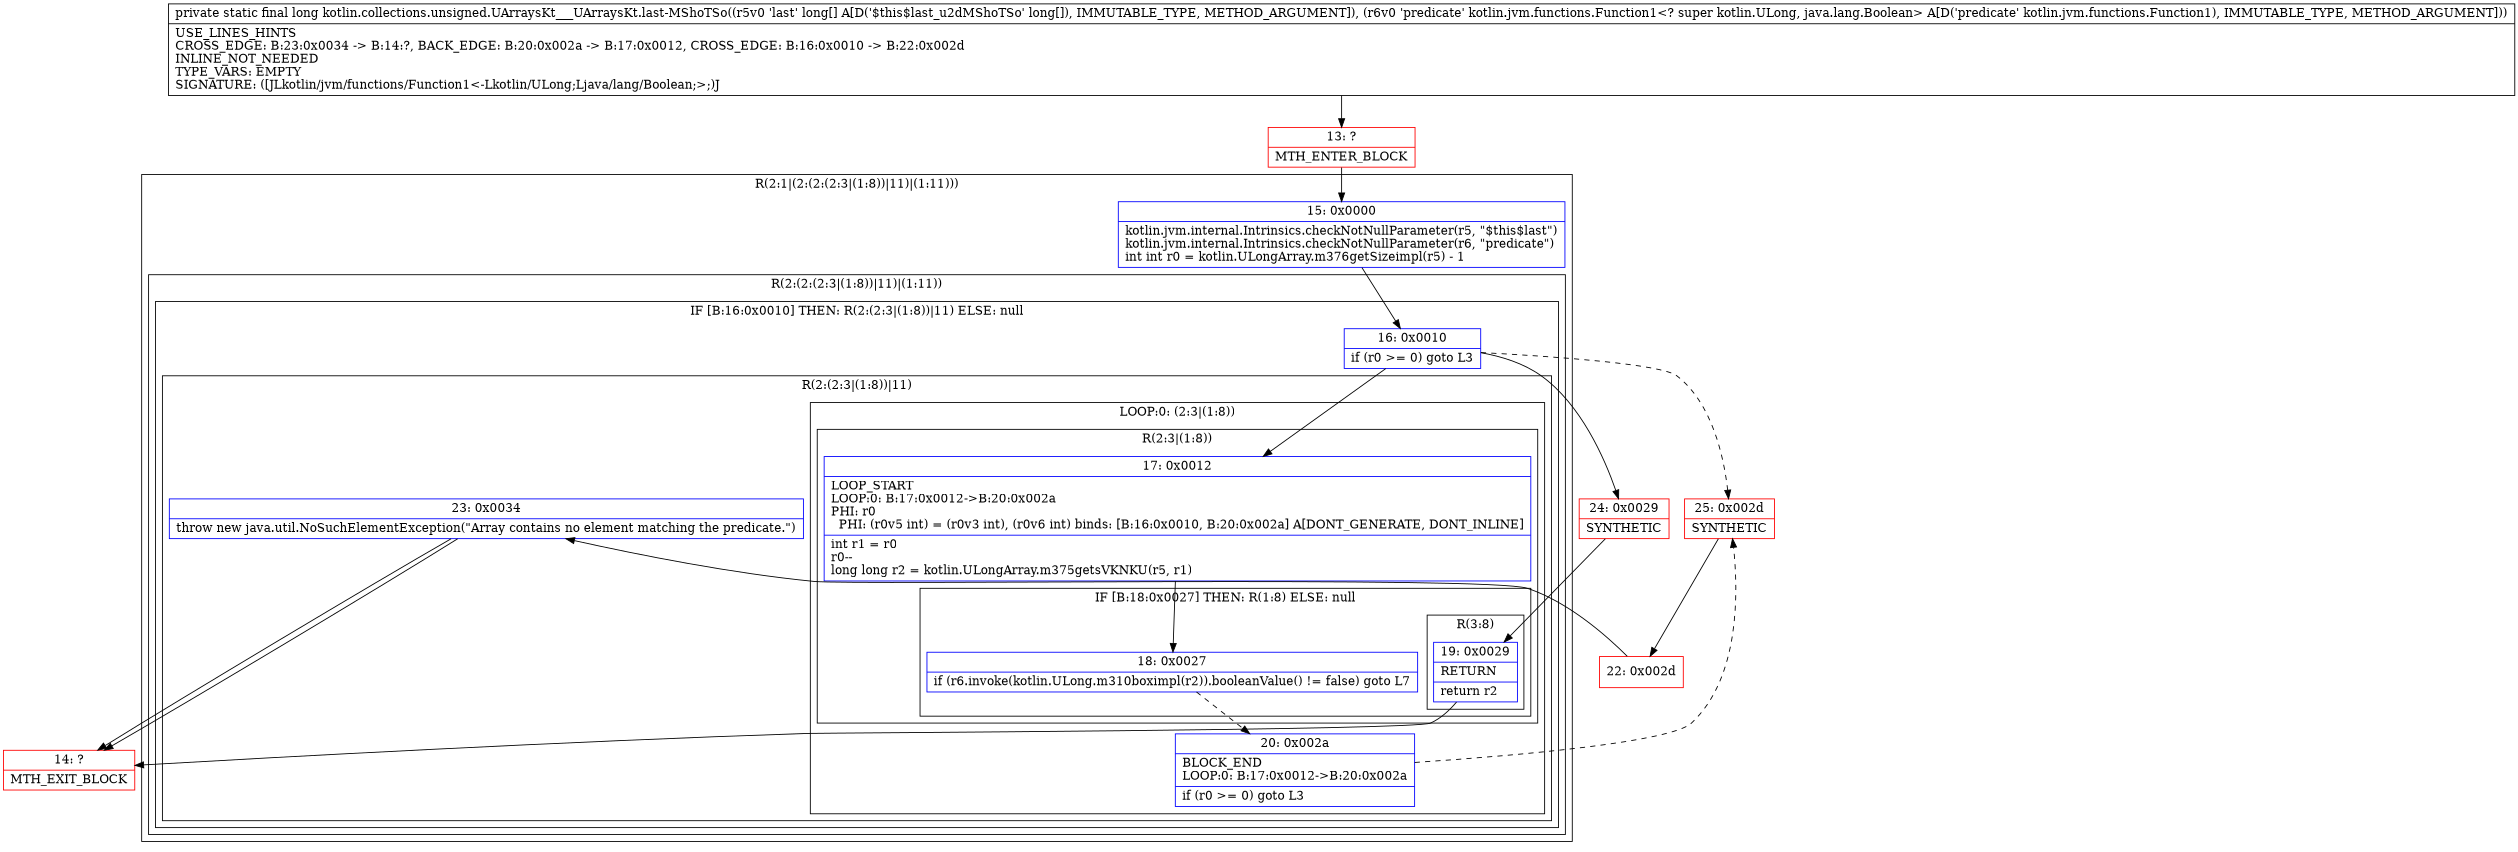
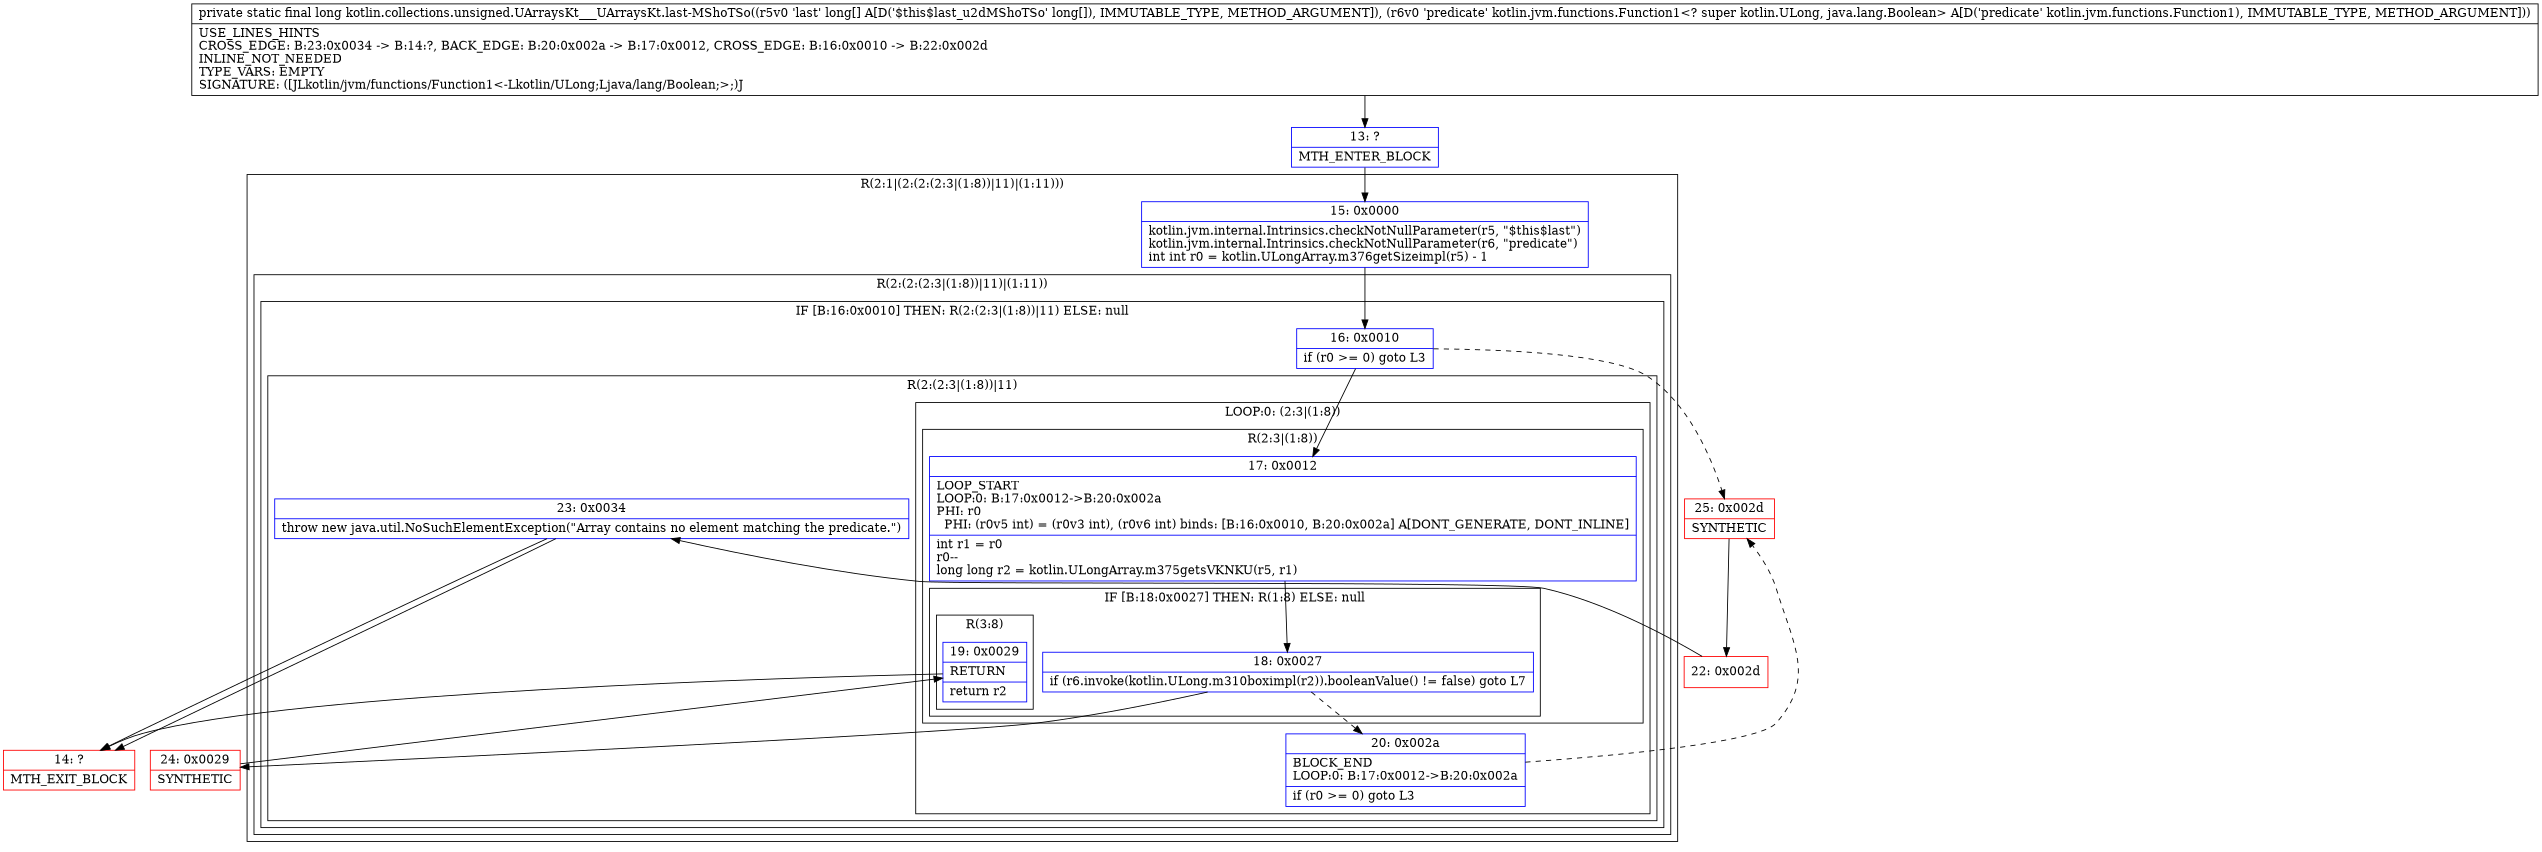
(1342, 147) -> (1365, 147)
(1580, 417) -> (730, 743)
